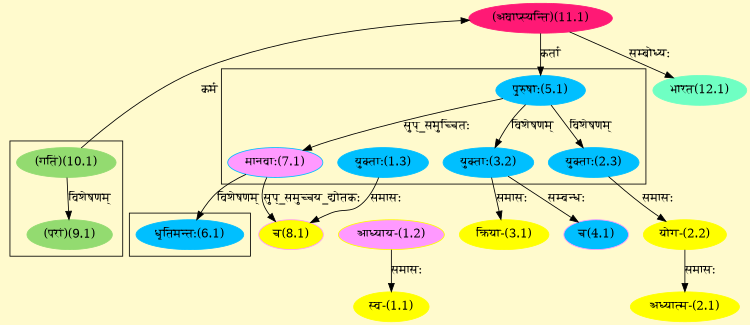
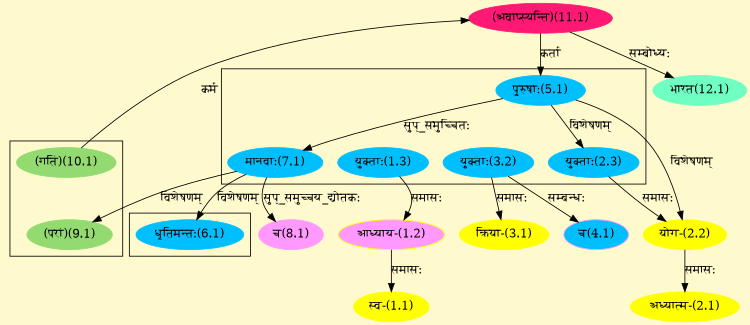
(511, 121) -> (639, 134)
(275, 163) -> (275, 163)
(68, 194) -> (167, 190)
(355, 208) -> (411, 193)
(291, 235) -> (291, 235)
